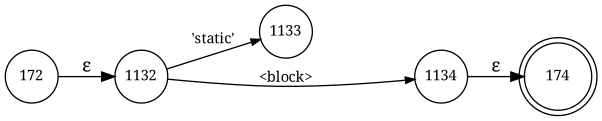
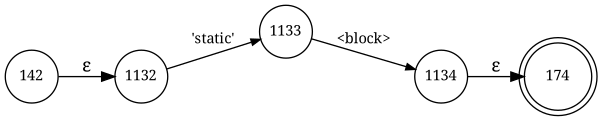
(32, 77) -> (32, 77)
(286, 86) -> (359, 53)
